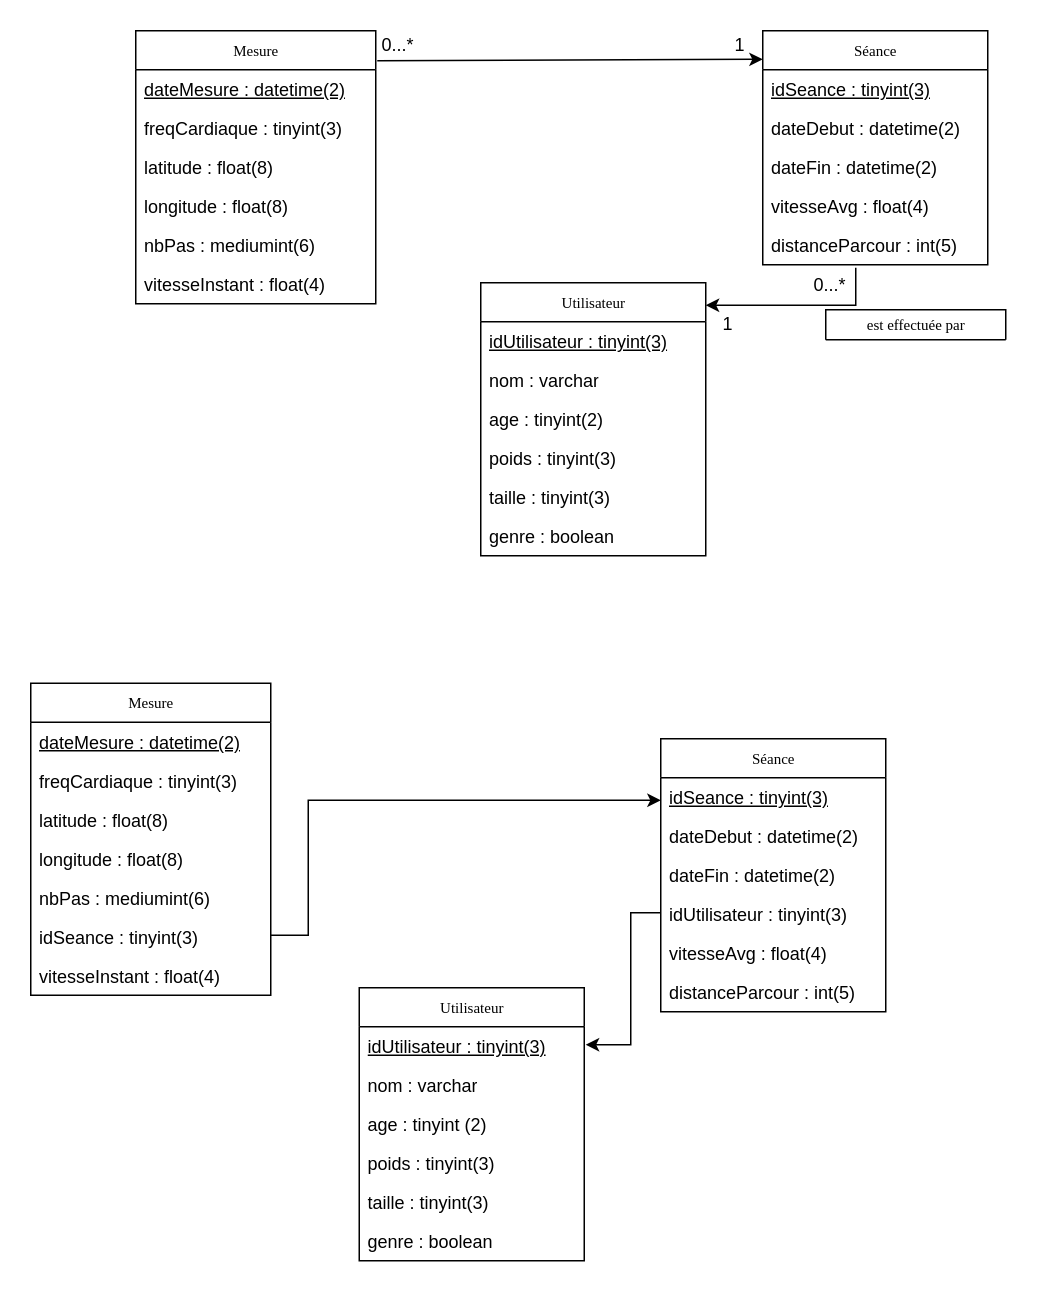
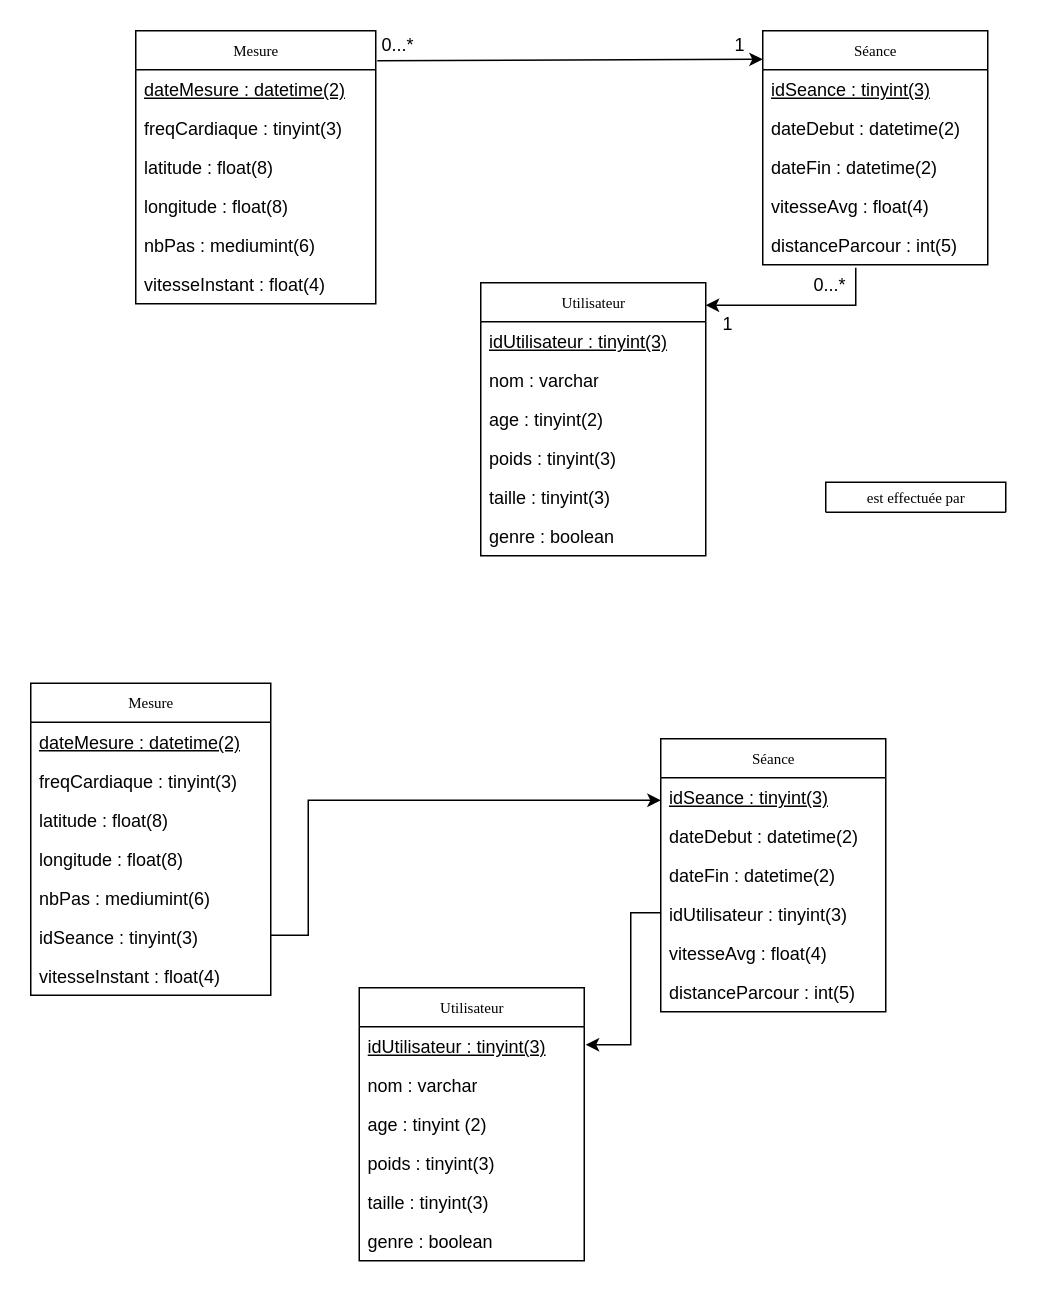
(916, 325) -> (916, 497)
